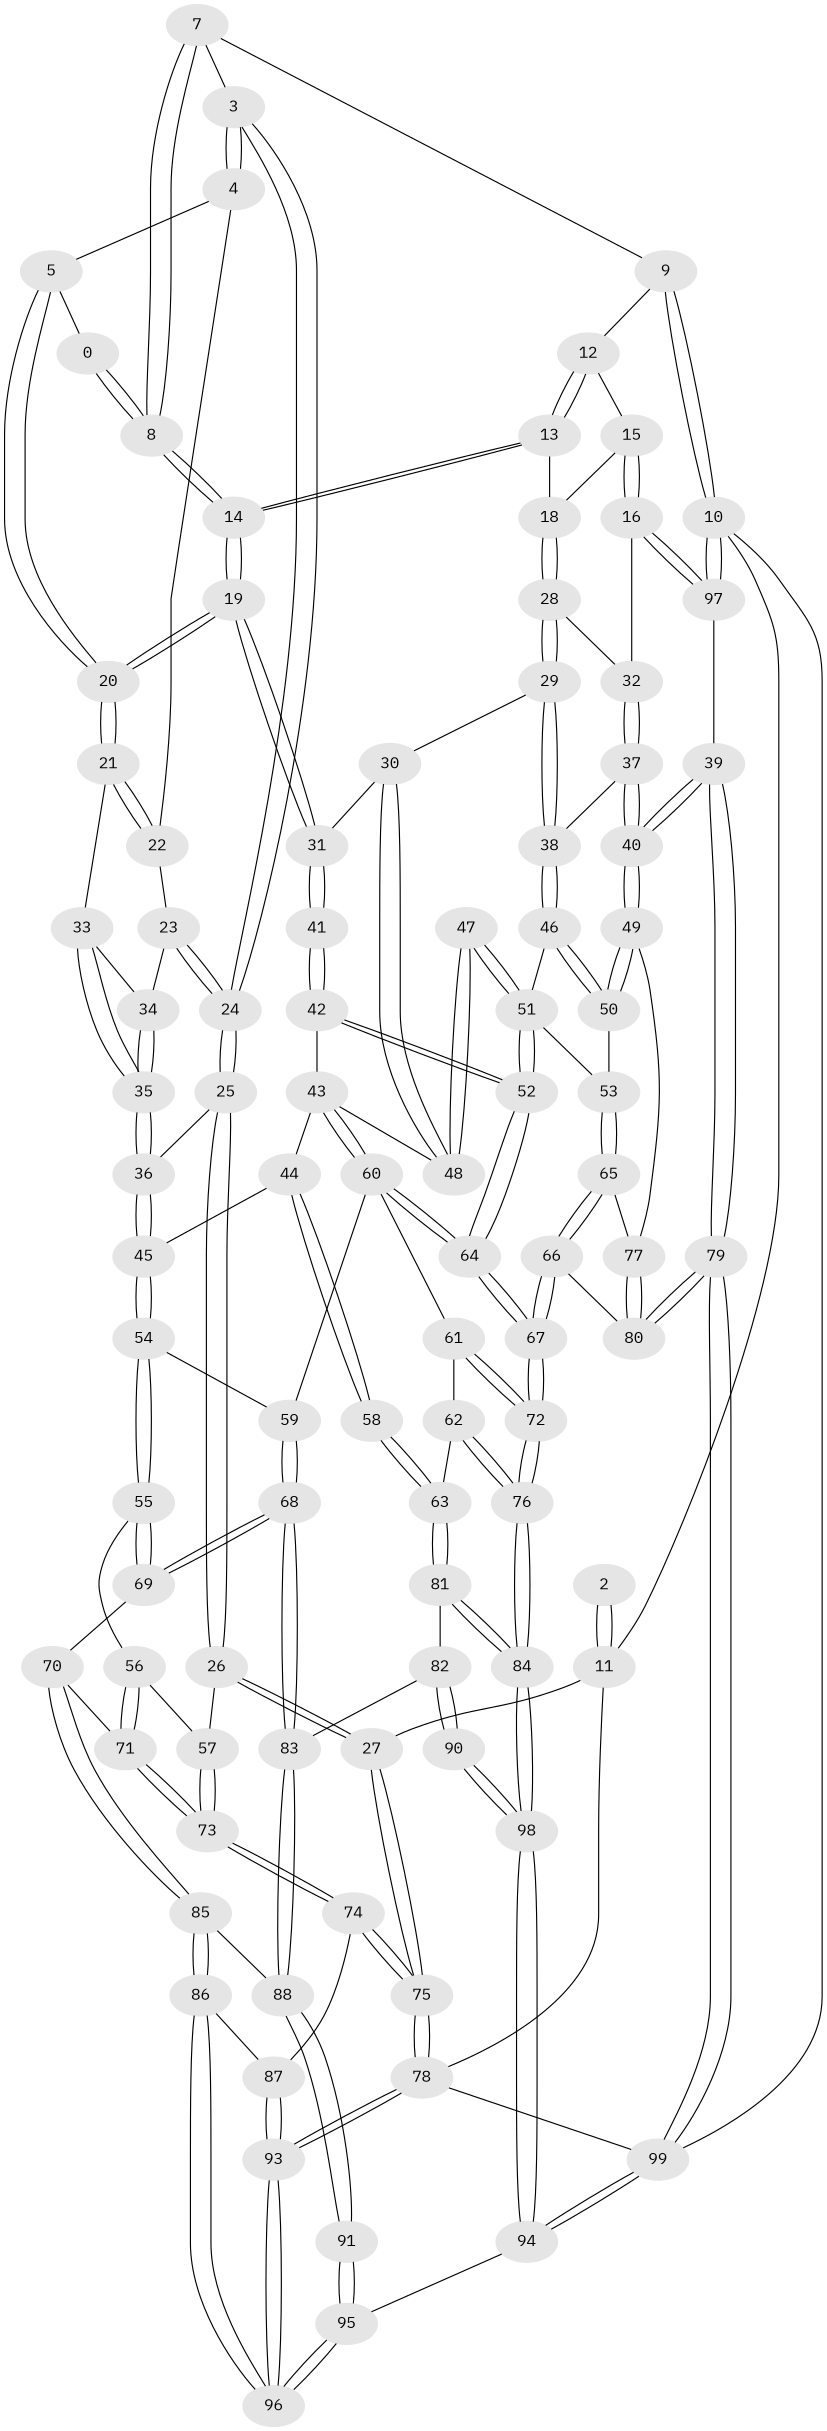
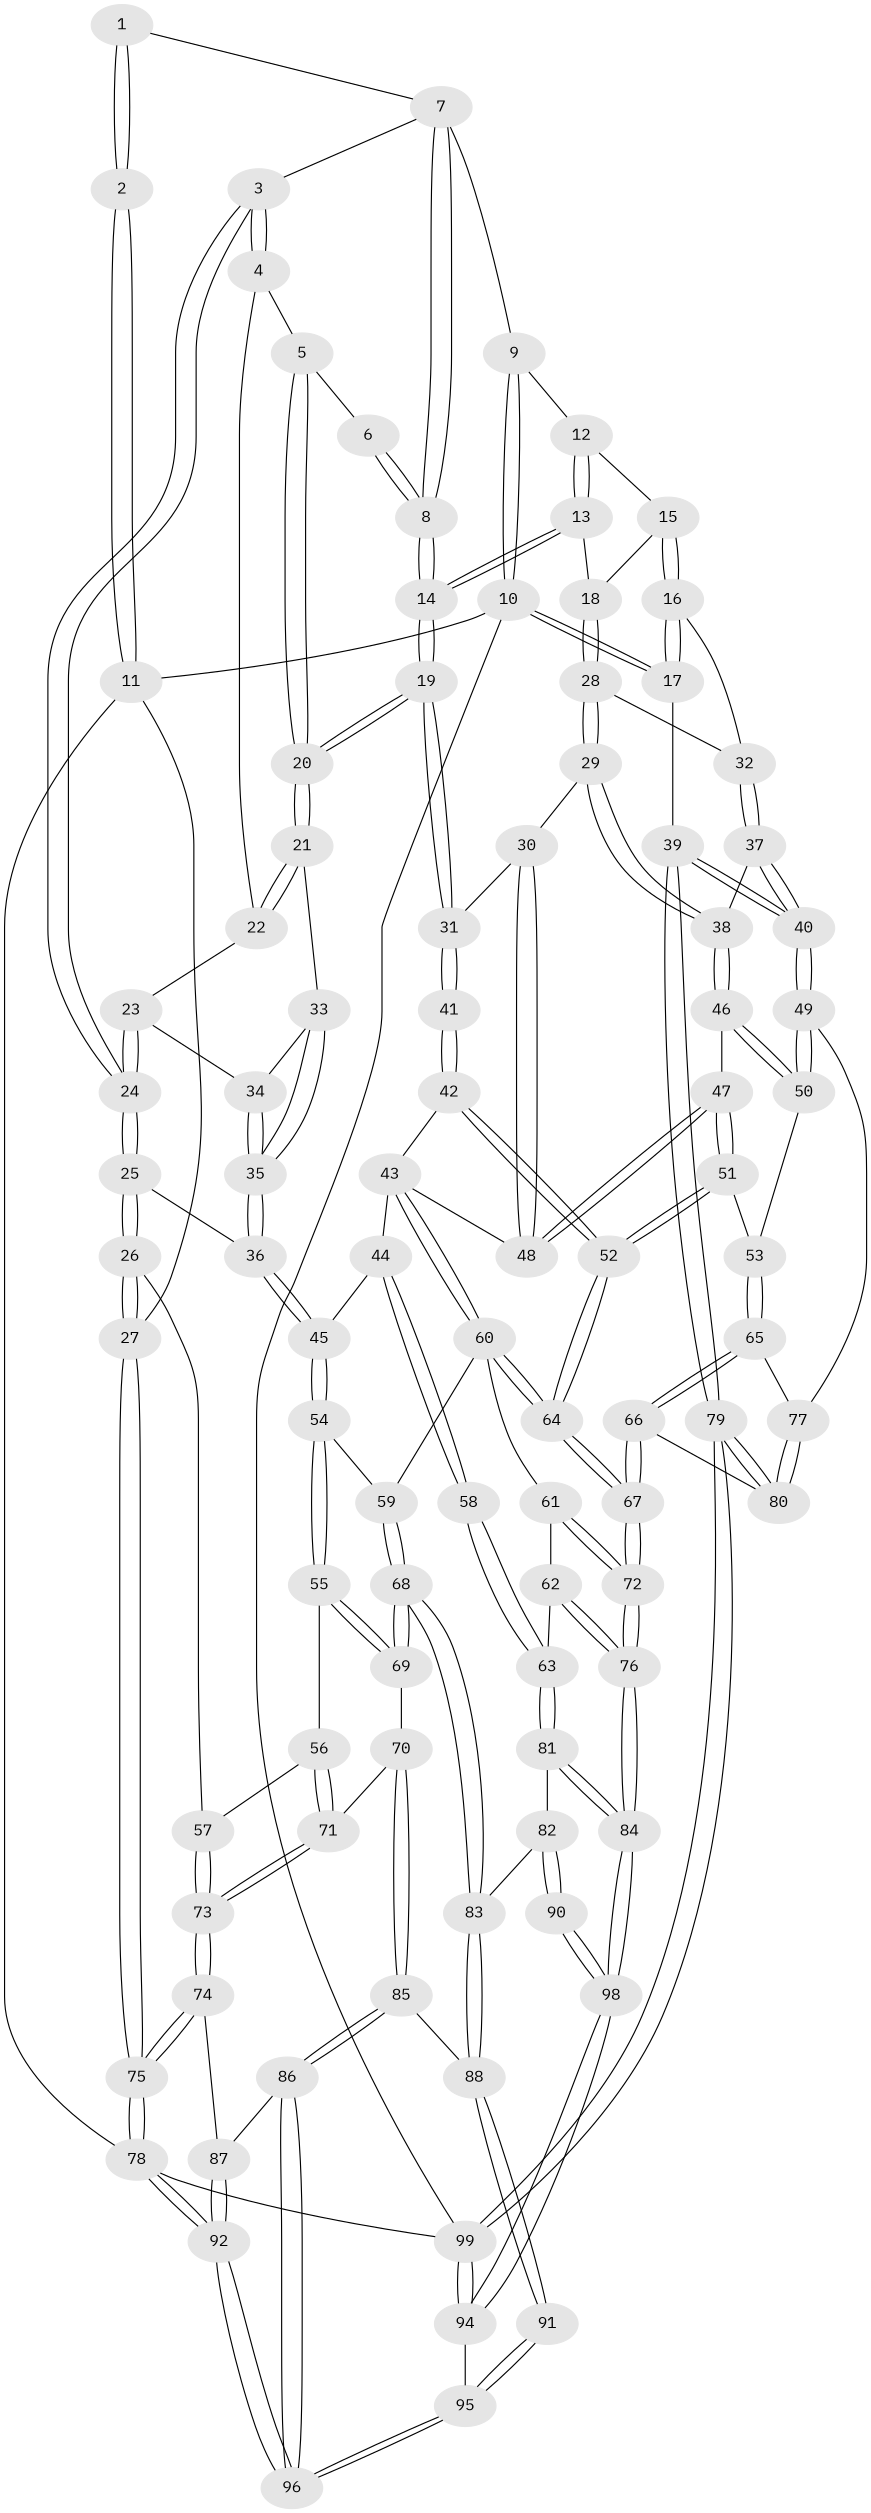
none -> (122, 25)
(88, 353) -> (368, 436)
(714, 600) -> (673, 682)
(538, 969) -> (722, 1051)
(274, 2160) -> (219, 2242)
